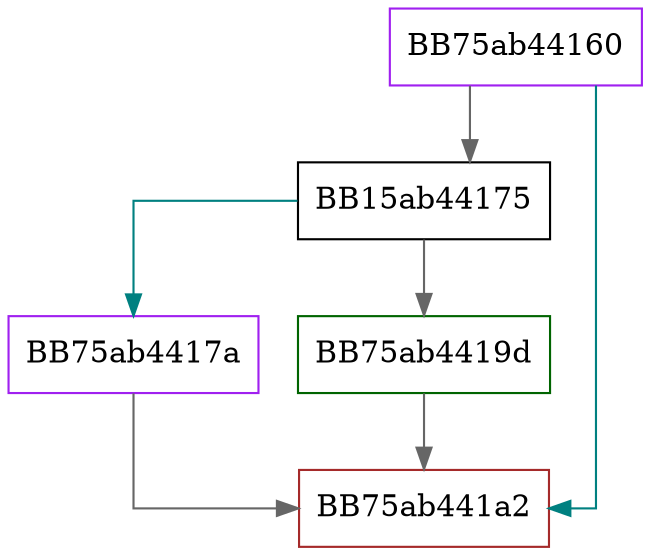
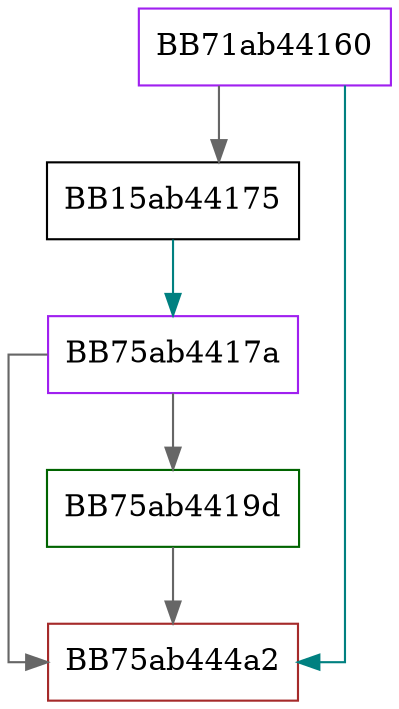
(516, 47) -> (265, 47)
(424, 267) -> (173, 421)
(424, 508) -> (173, 662)
